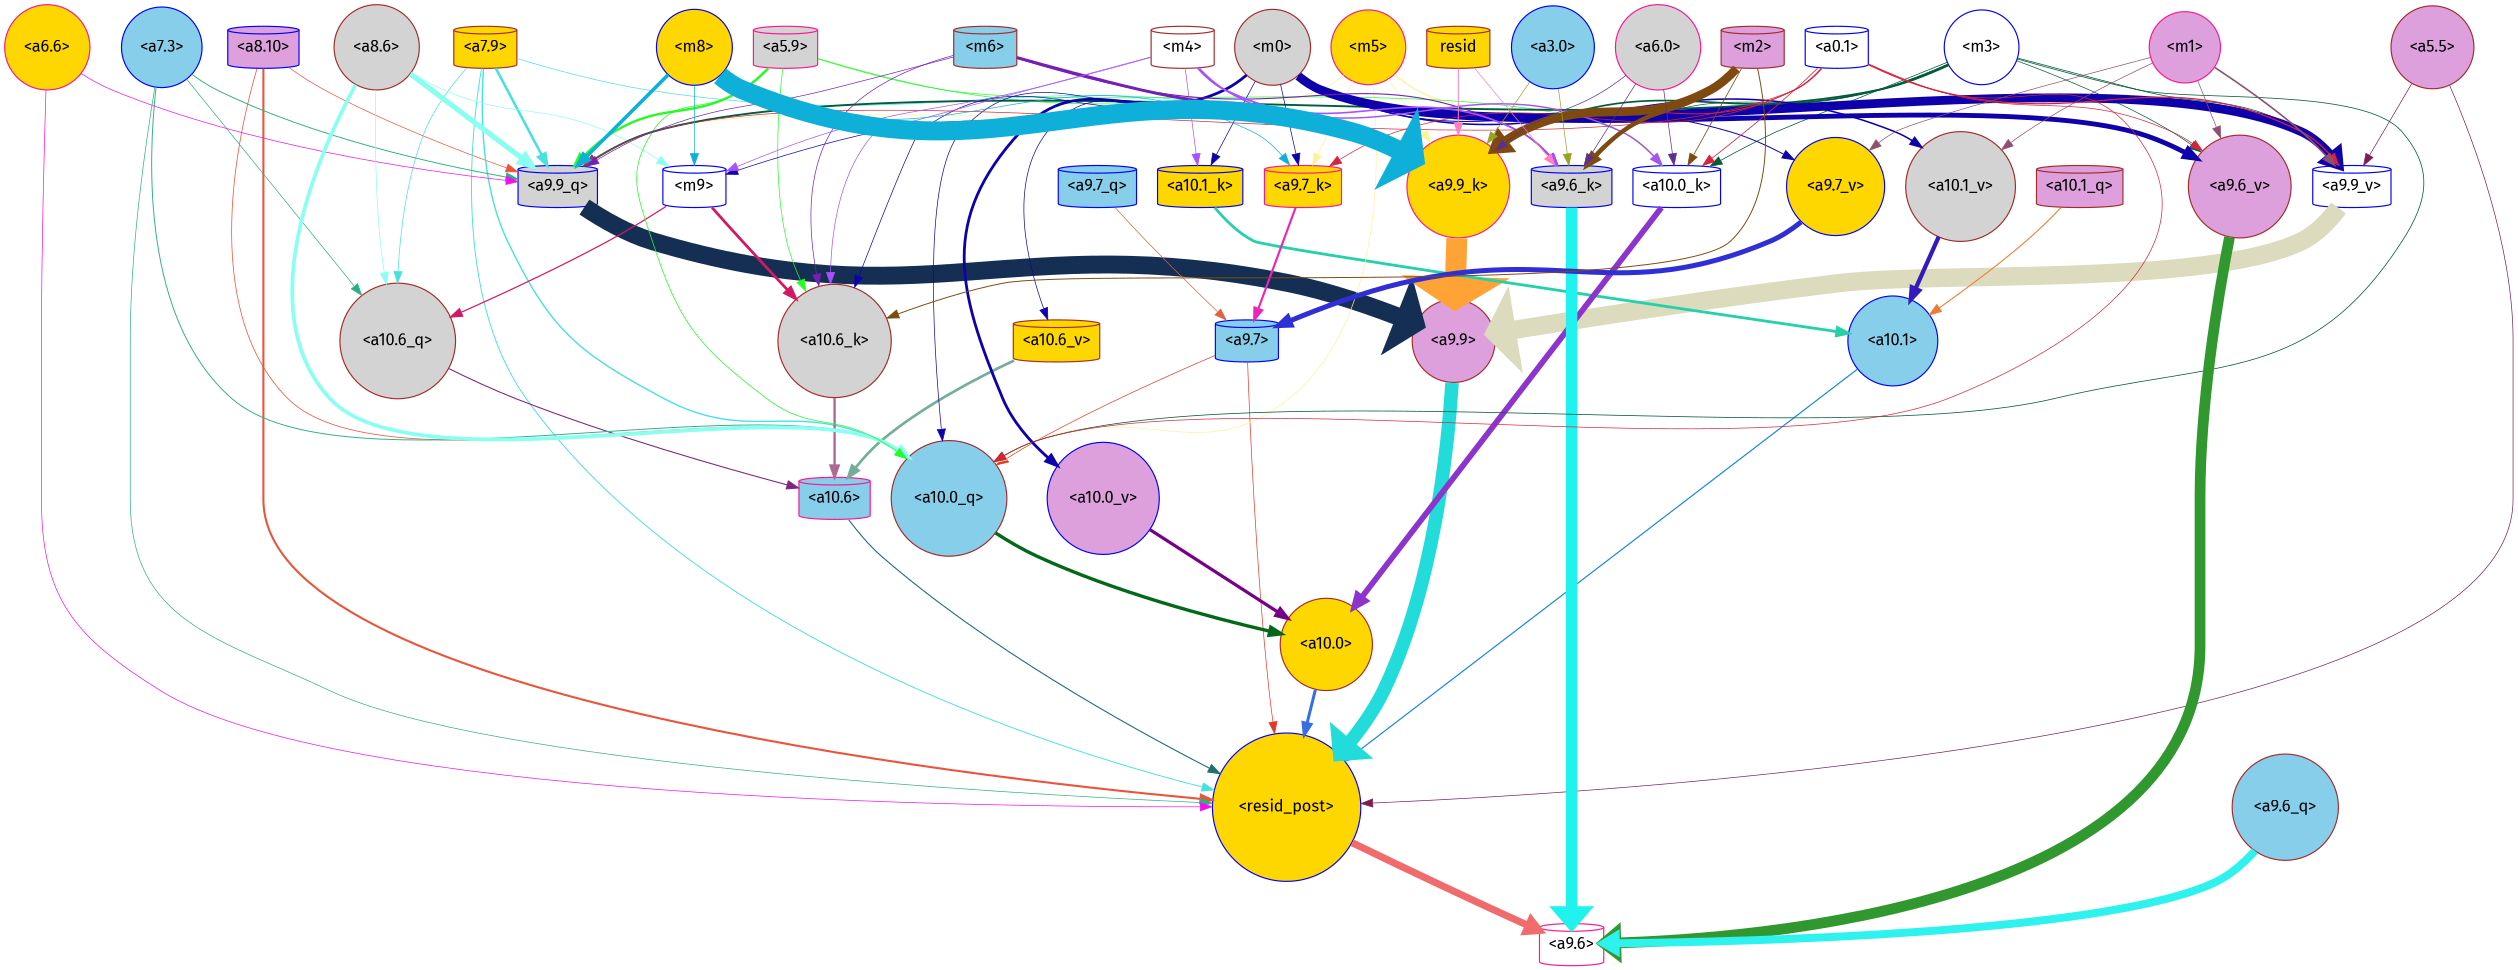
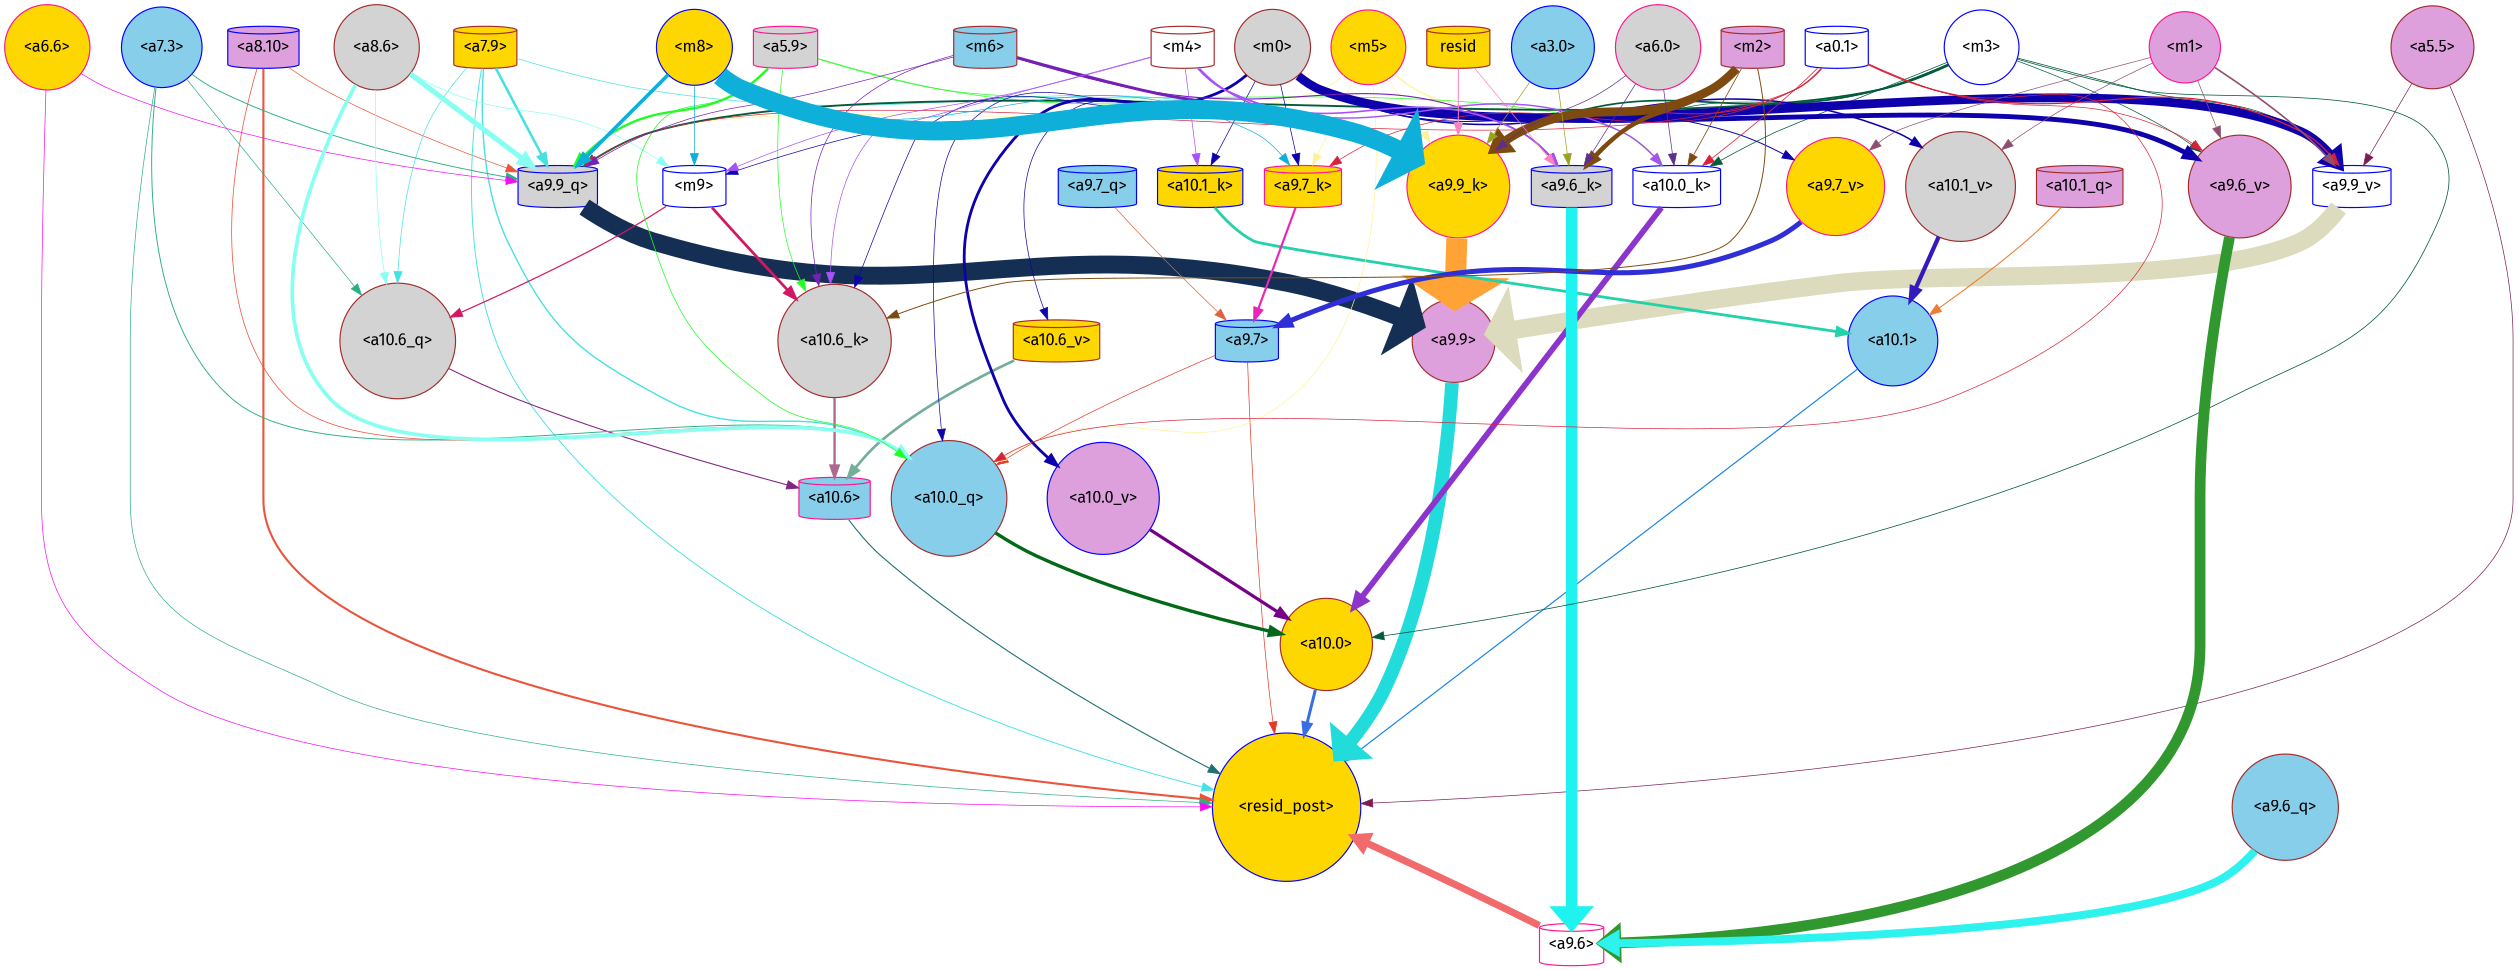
(1836, 187) -> (1836, 187)
(1983, 409) -> (2193, 414)
(1440, 885) -> (1453, 883)
